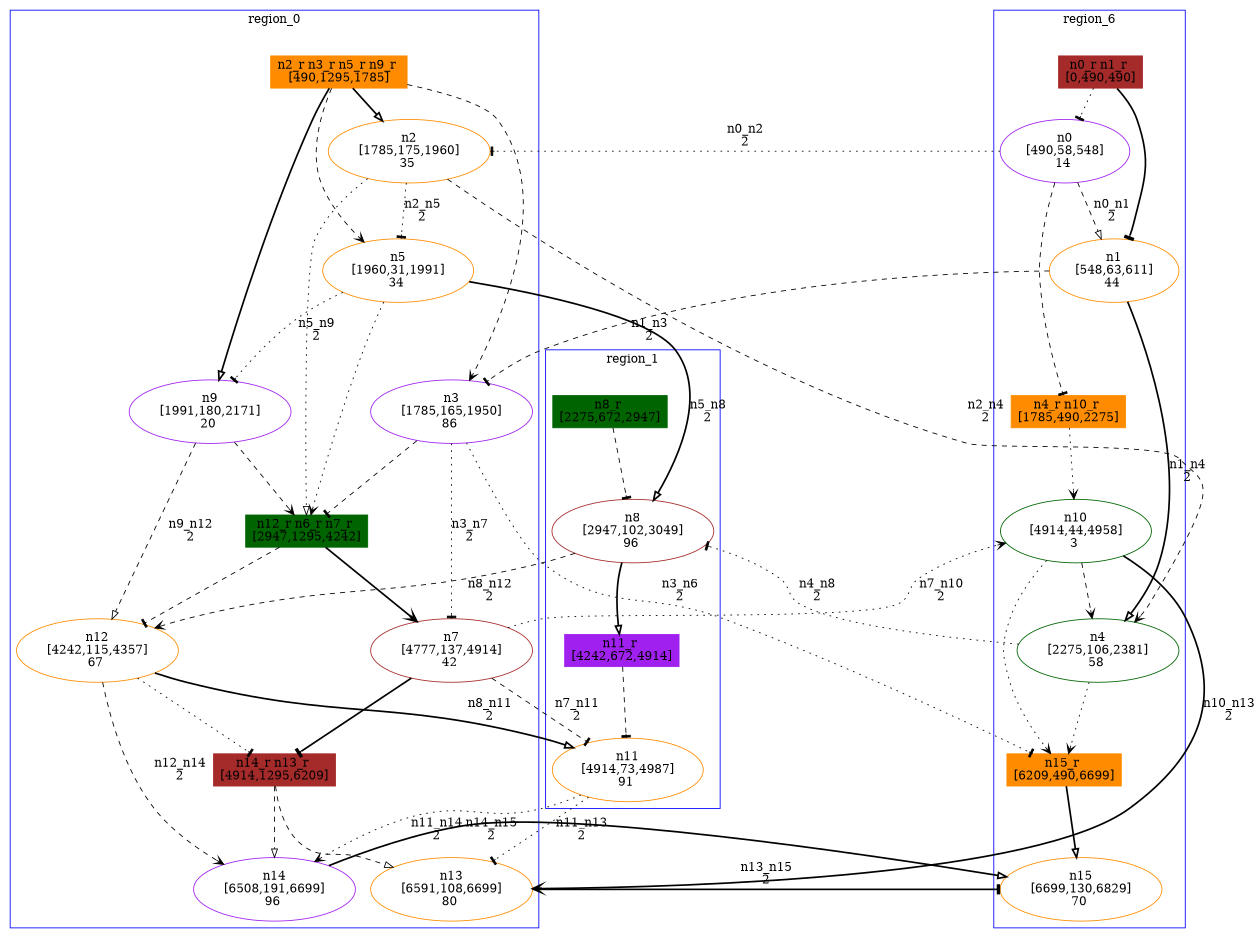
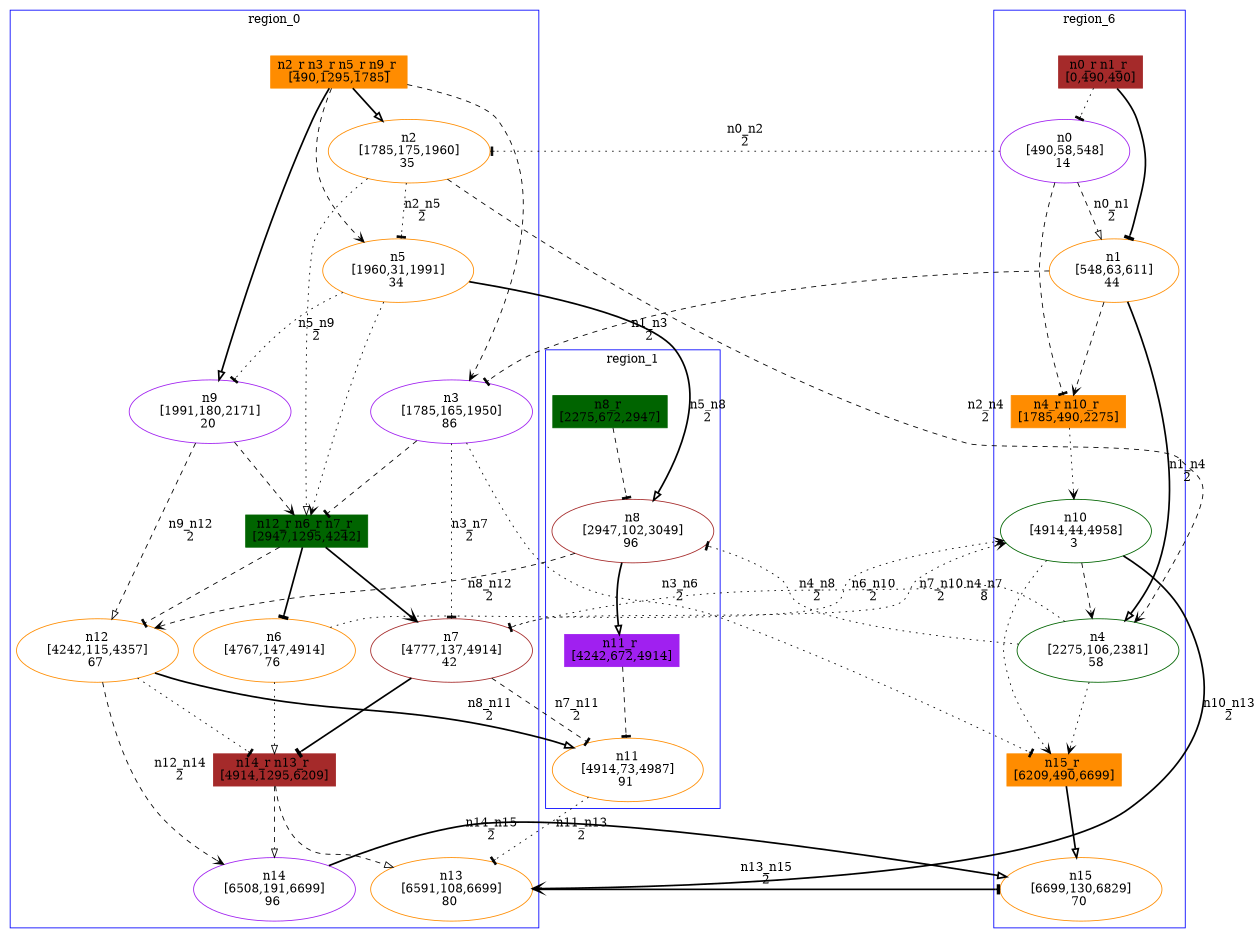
none -> (1090, 345)
none -> (806, 590)
none -> (274, 651)
(448, 811) -> none
